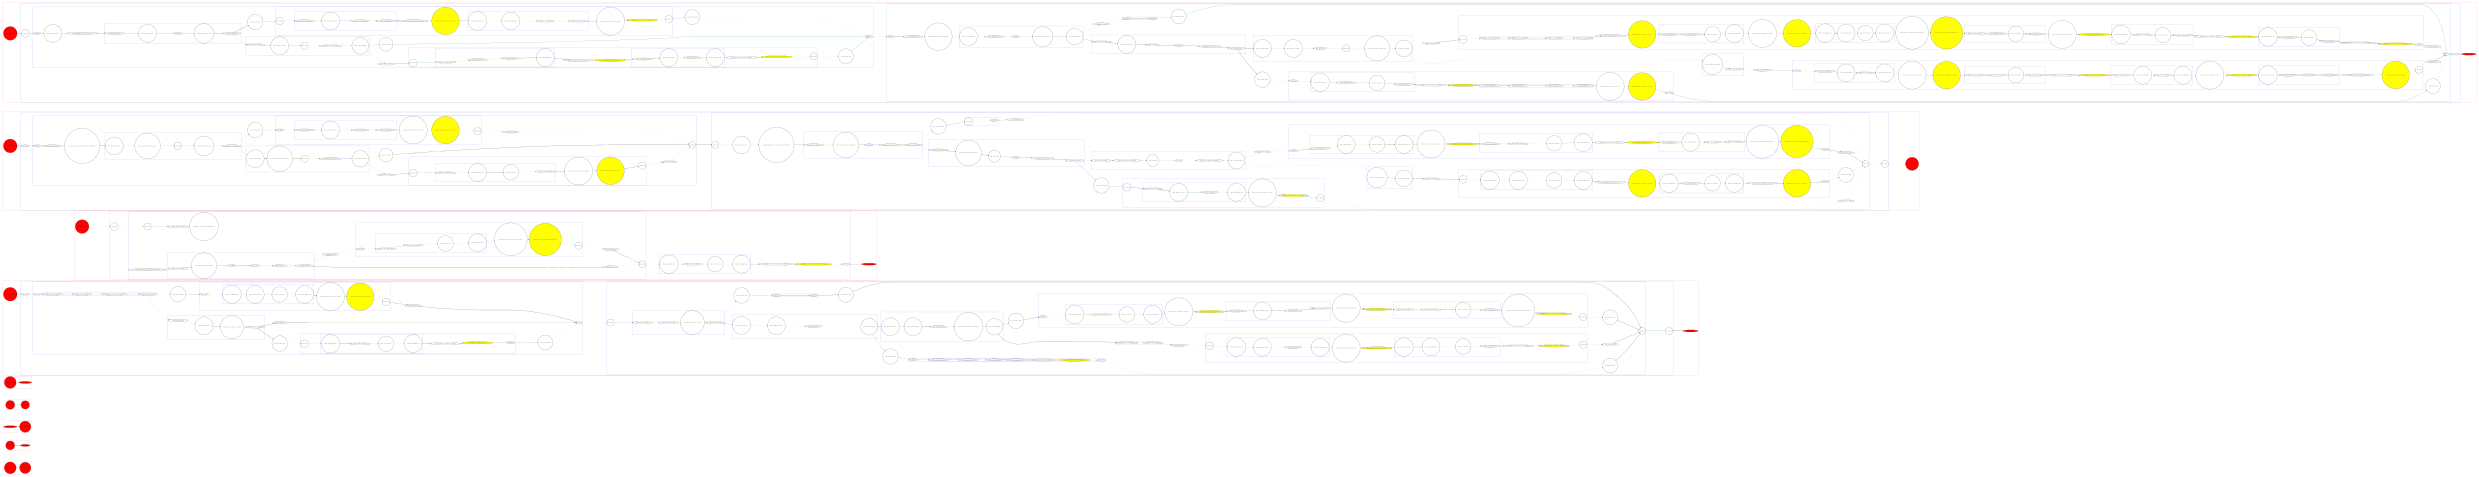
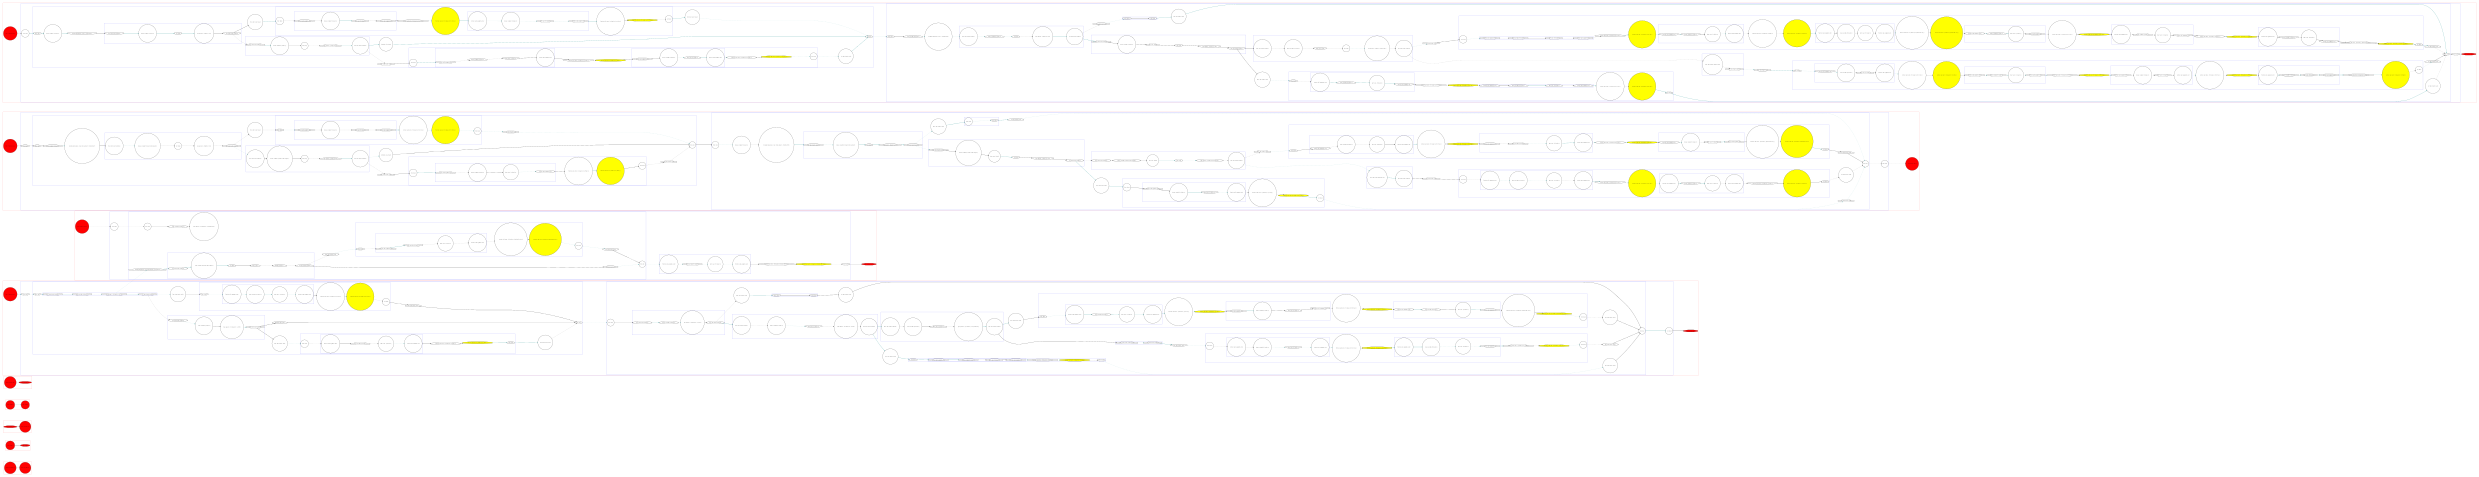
none -> (846, 326)
